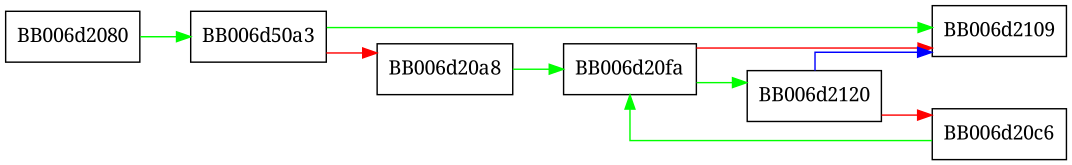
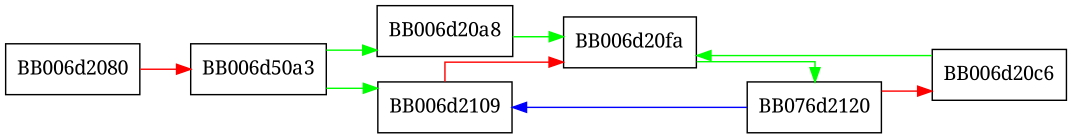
(158, 37) -> (158, 69)
(807, 48) -> (487, 62)
(345, 53) -> (345, 50)
(814, 96) -> (814, 107)
